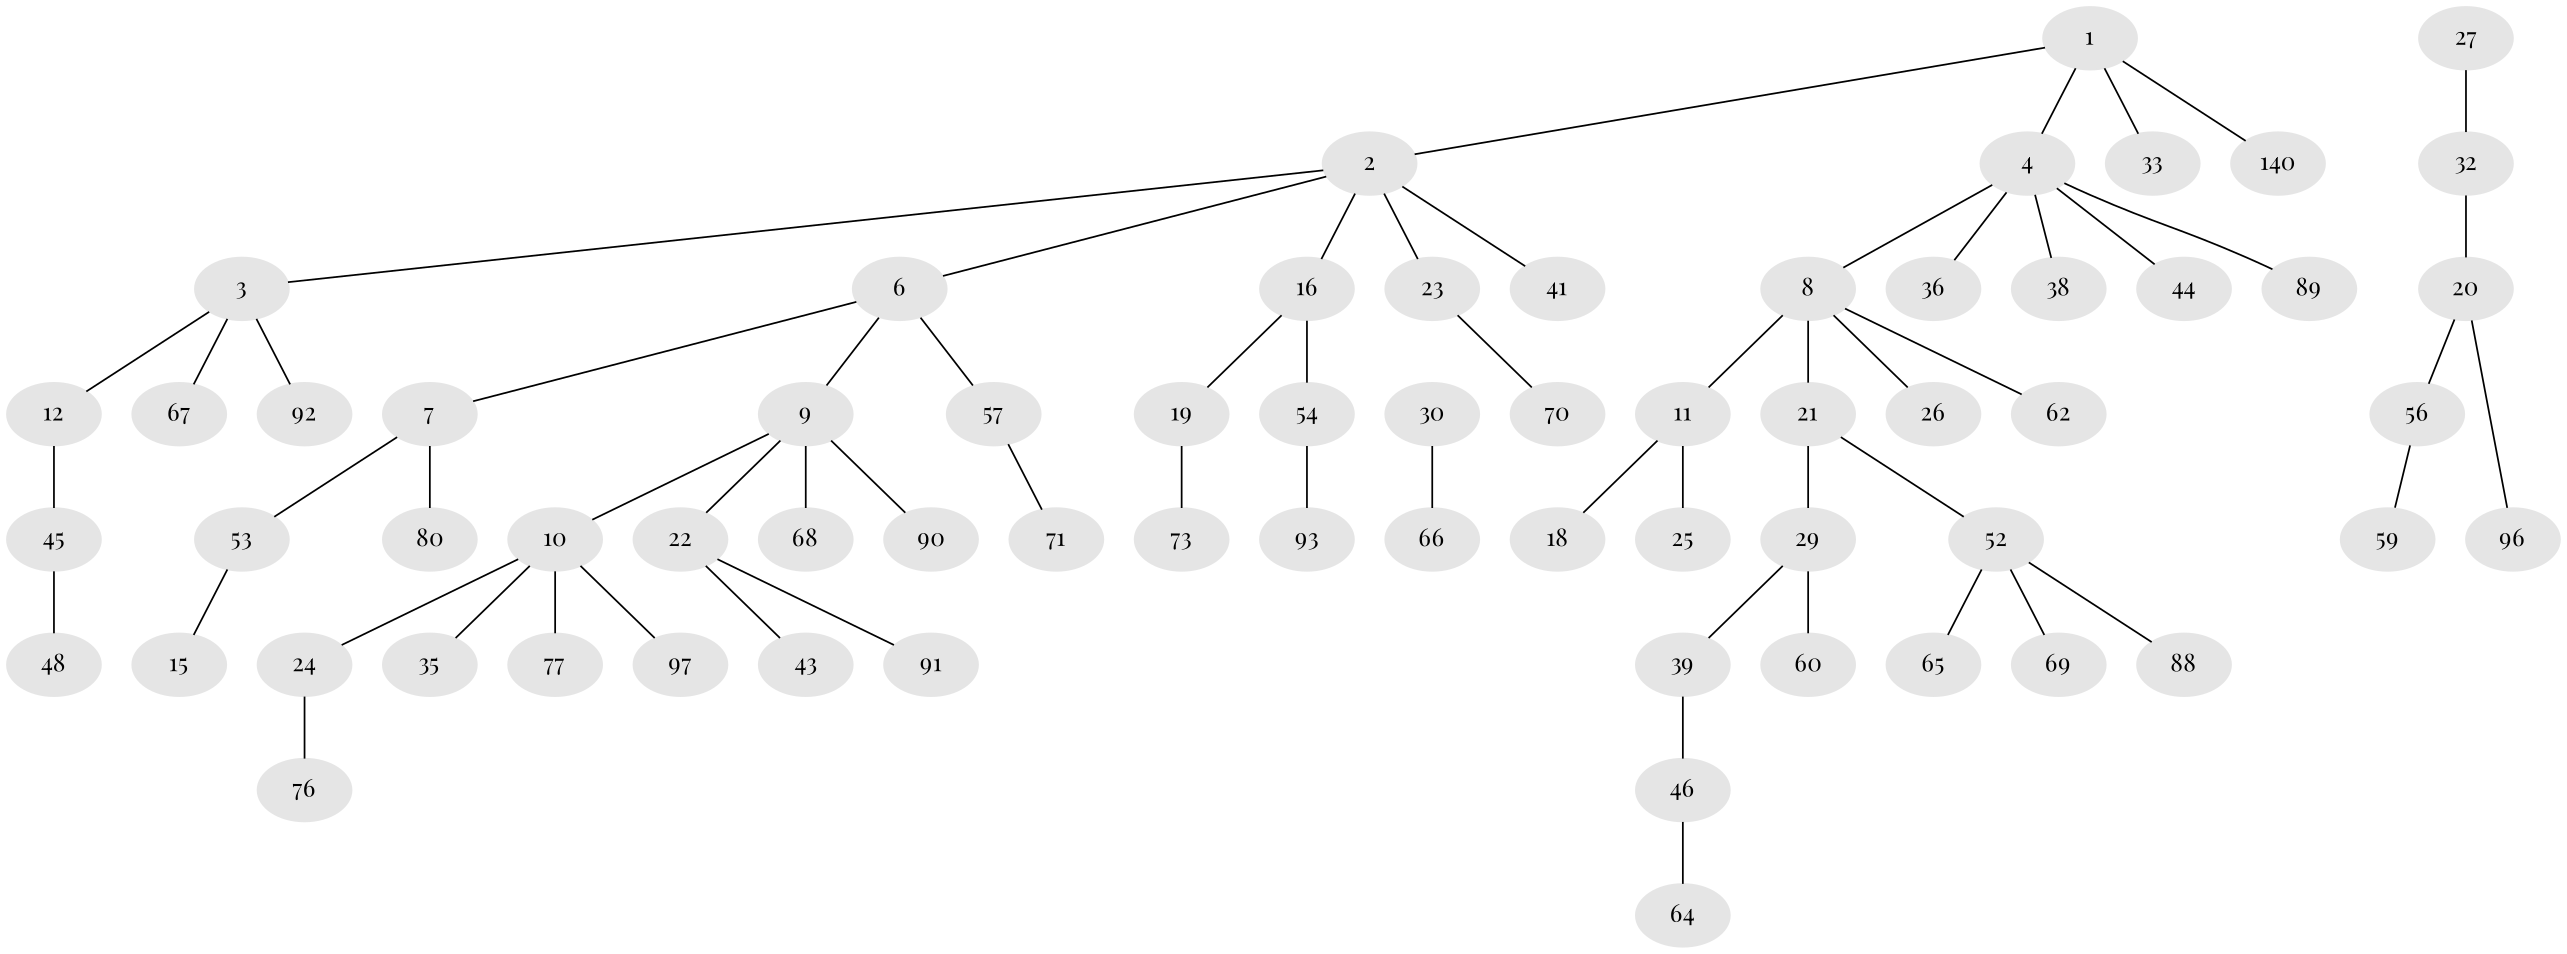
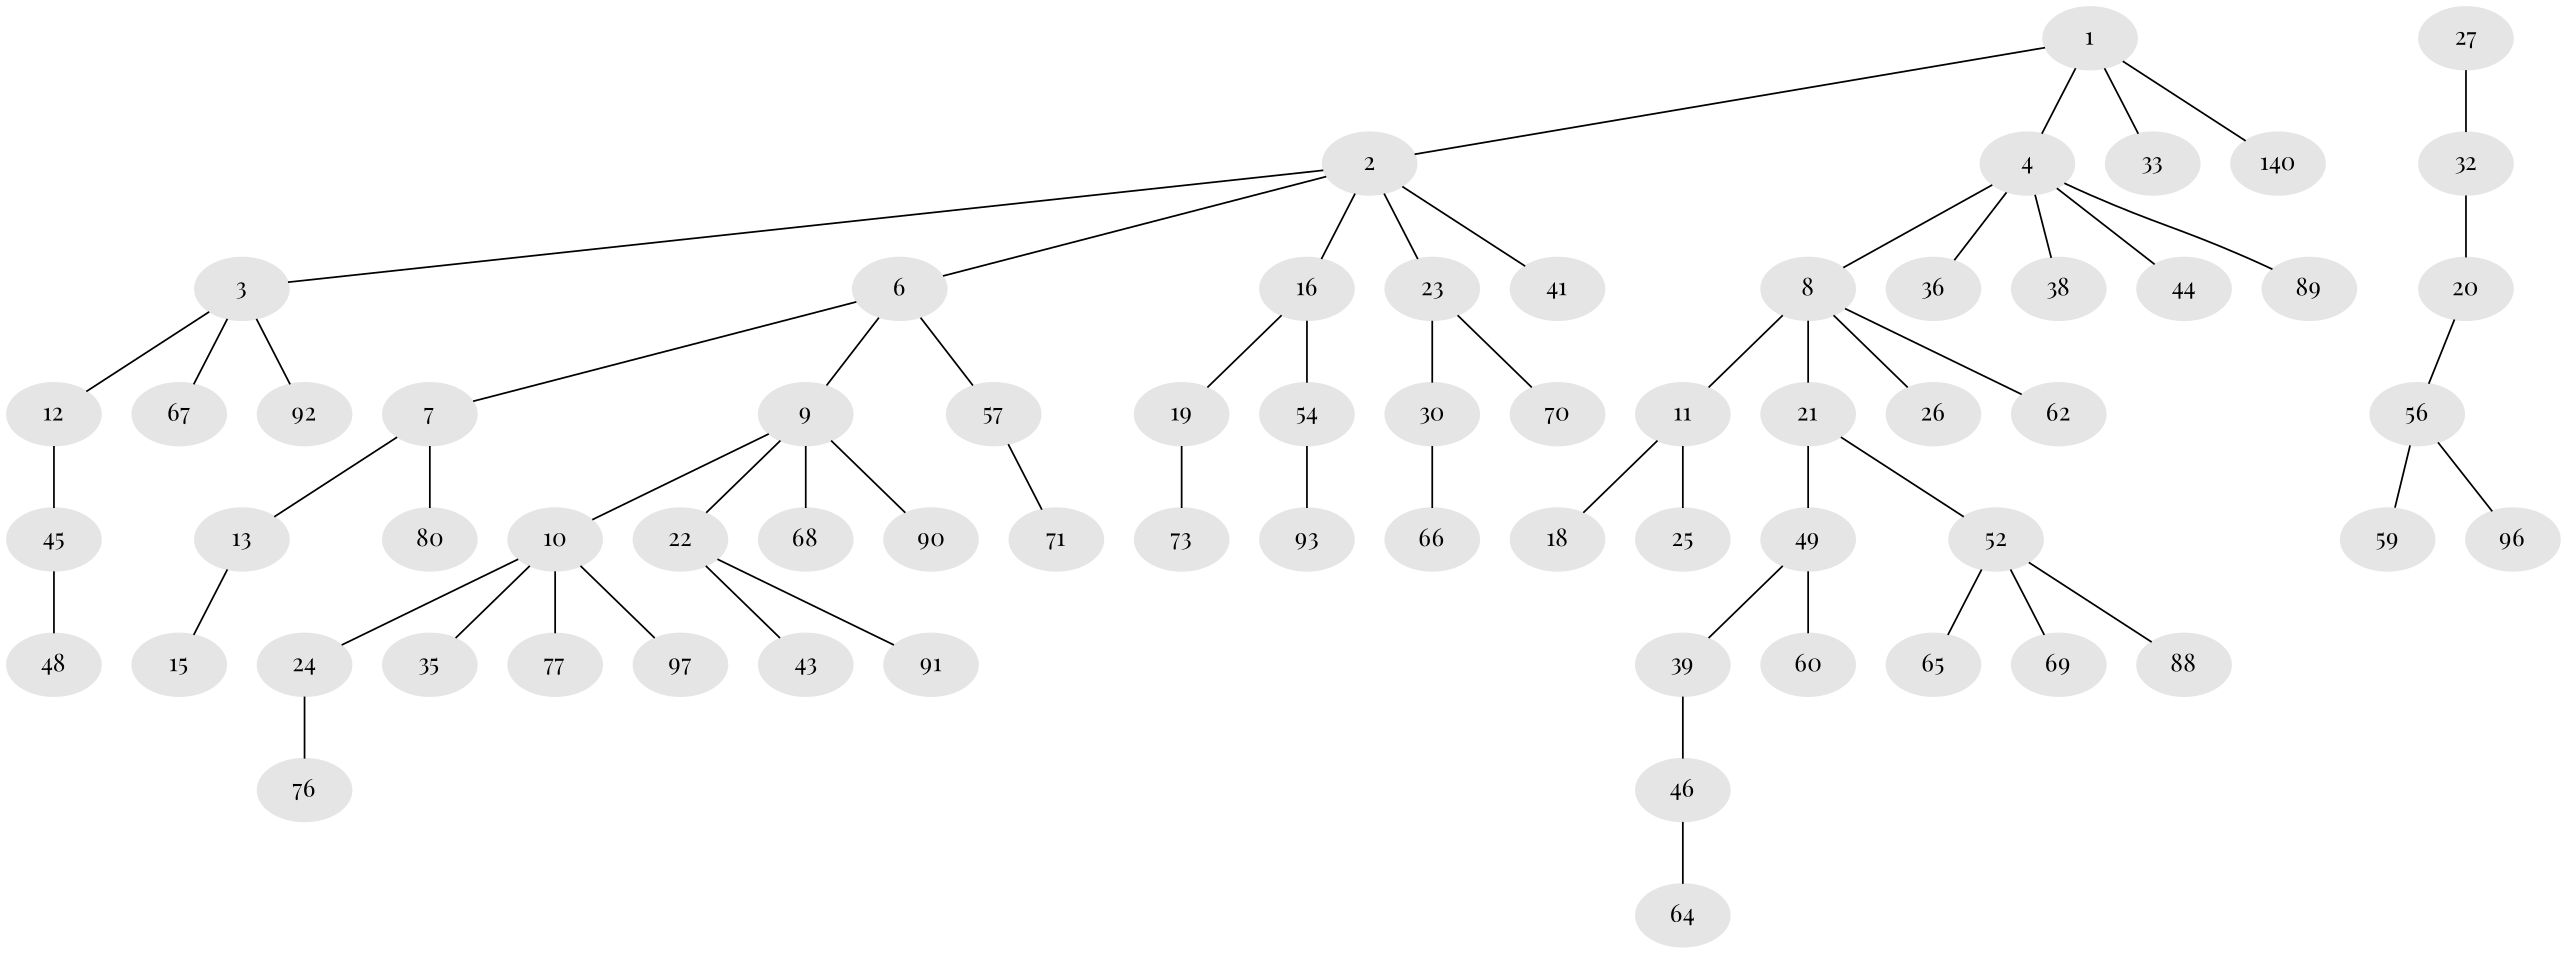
none -> (1432, 352)
(2489, 414) -> (2465, 477)
(242, 539) -> (242, 539)
(1808, 539) -> (1808, 539)
